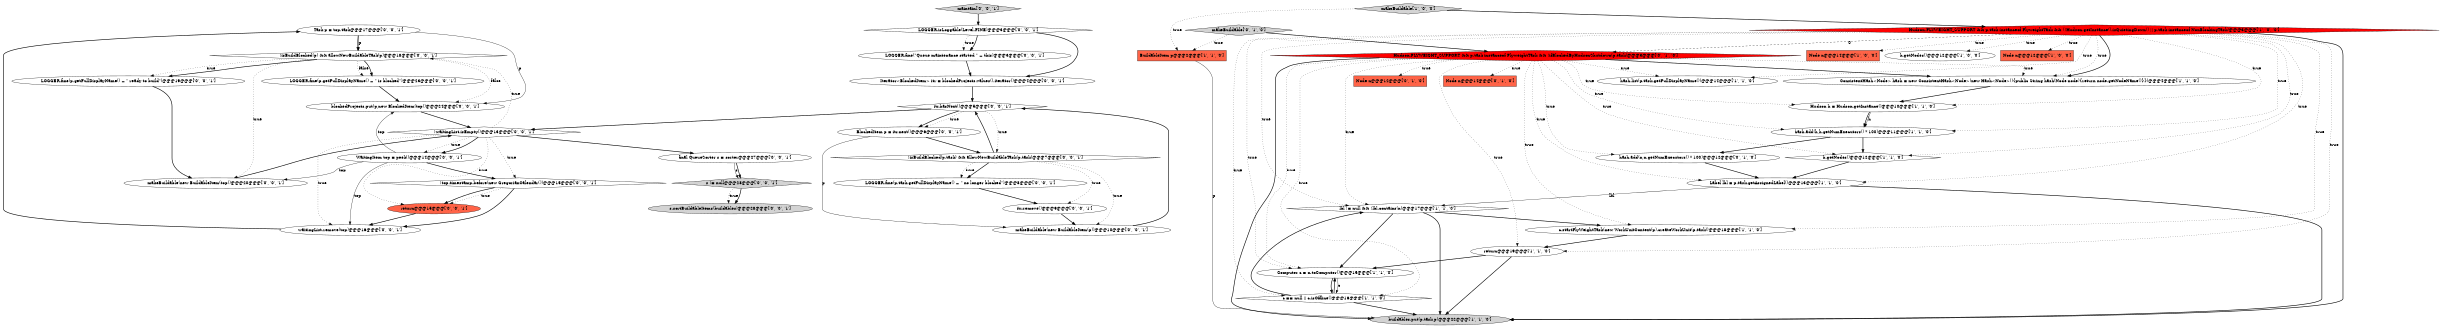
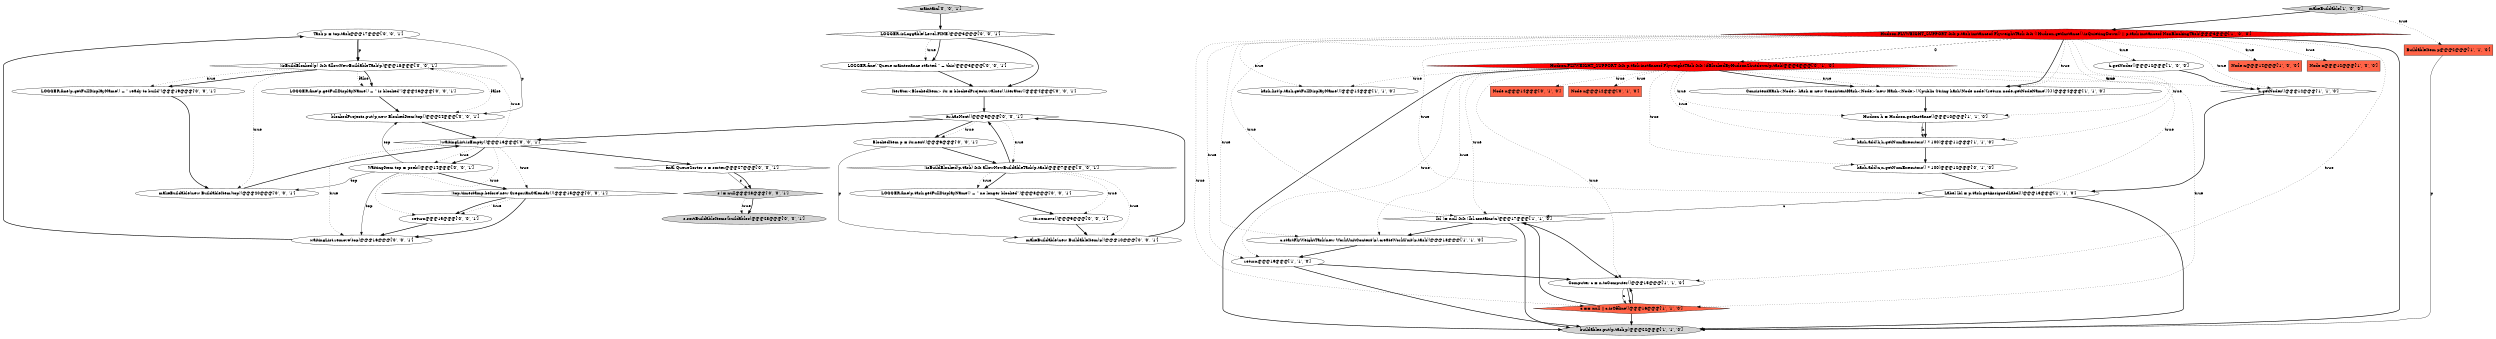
(1239, 30) -> none
(1863, 143) -> (2214, 82)
(735, 158) -> (722, 168)
(1612, 196) -> (1784, 206)
(434, 209) -> (445, 219)
(1334, 298) -> (1631, 309)
